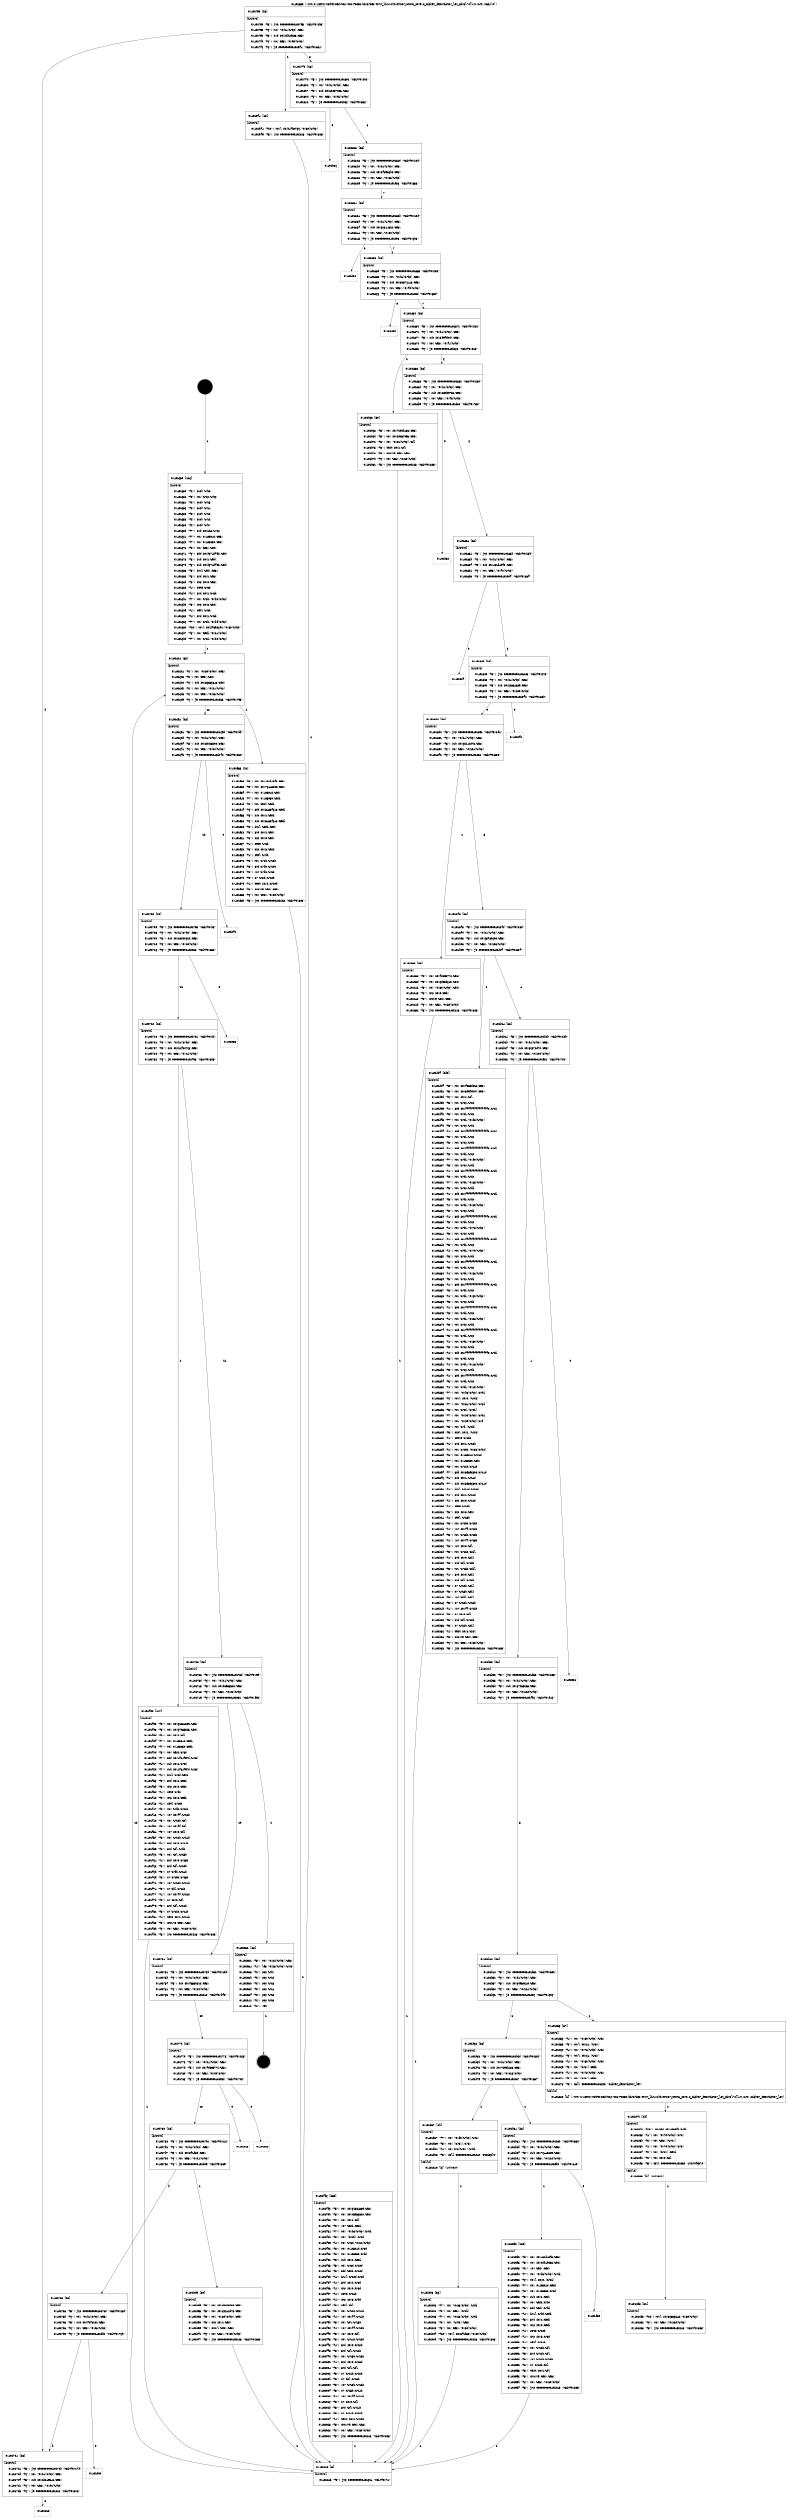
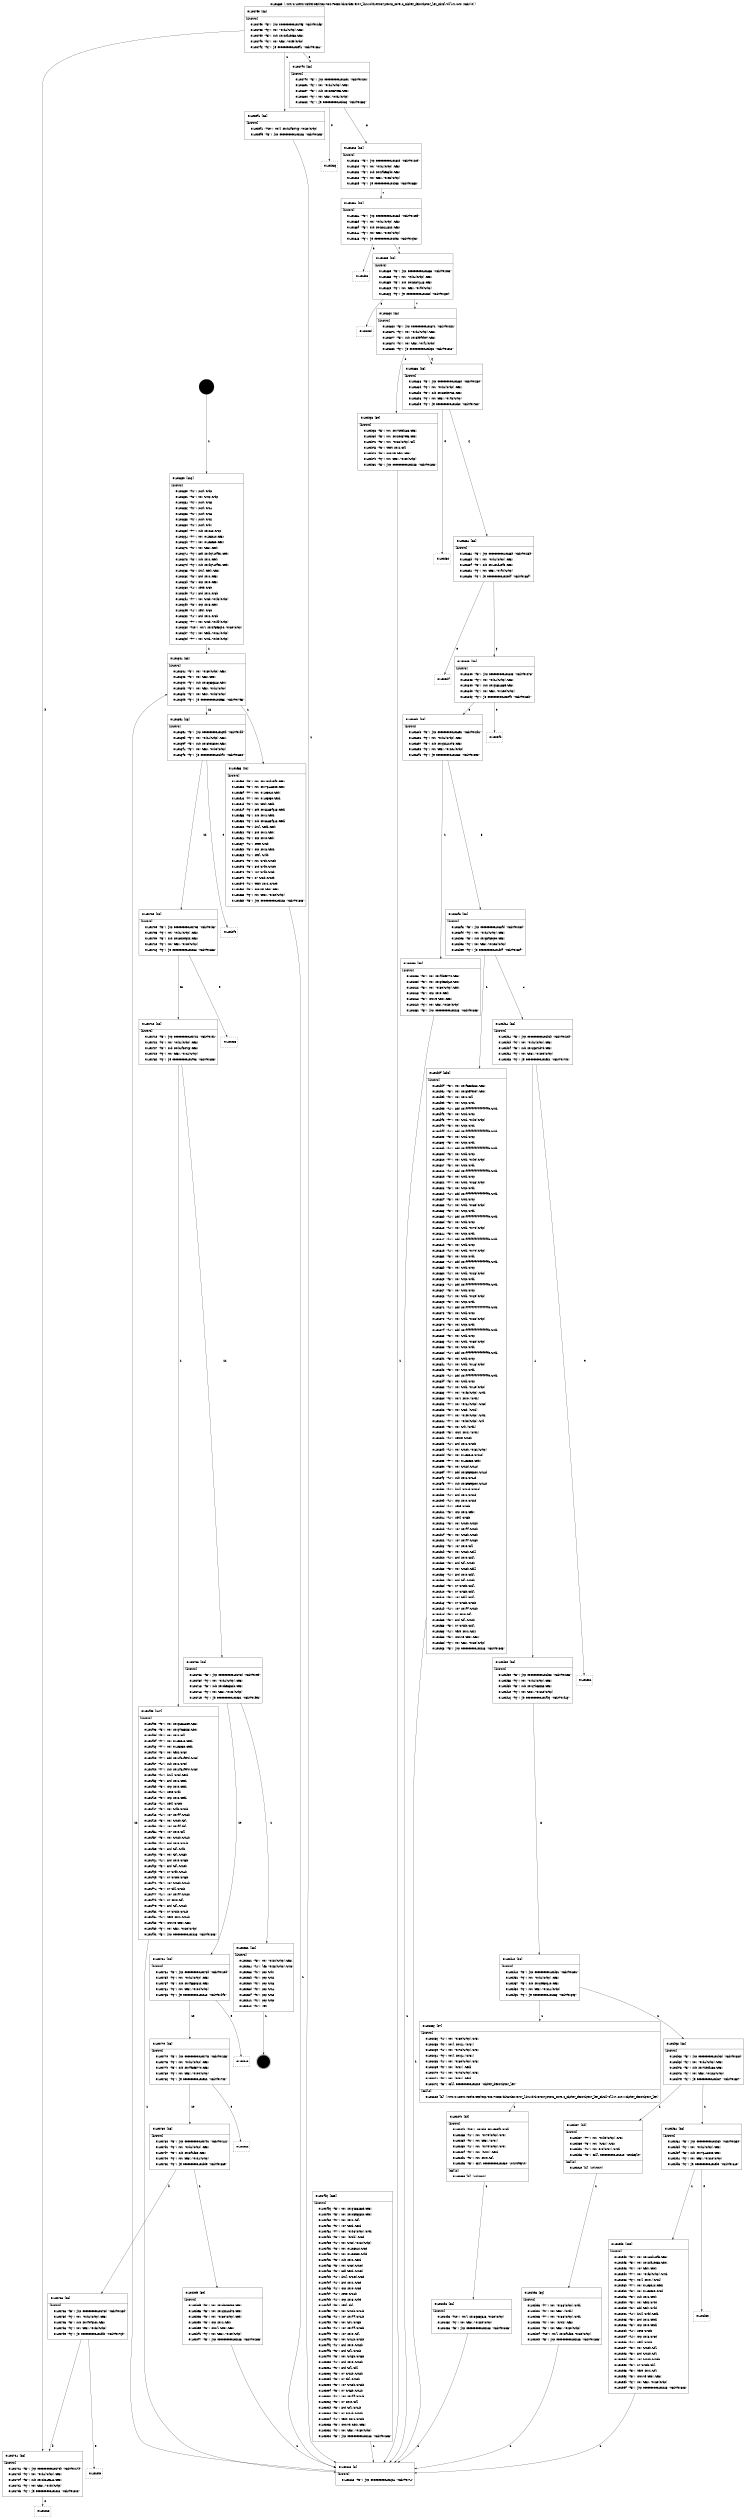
(231, 2112) -> (233, 2025)
none -> (443, 2403)
